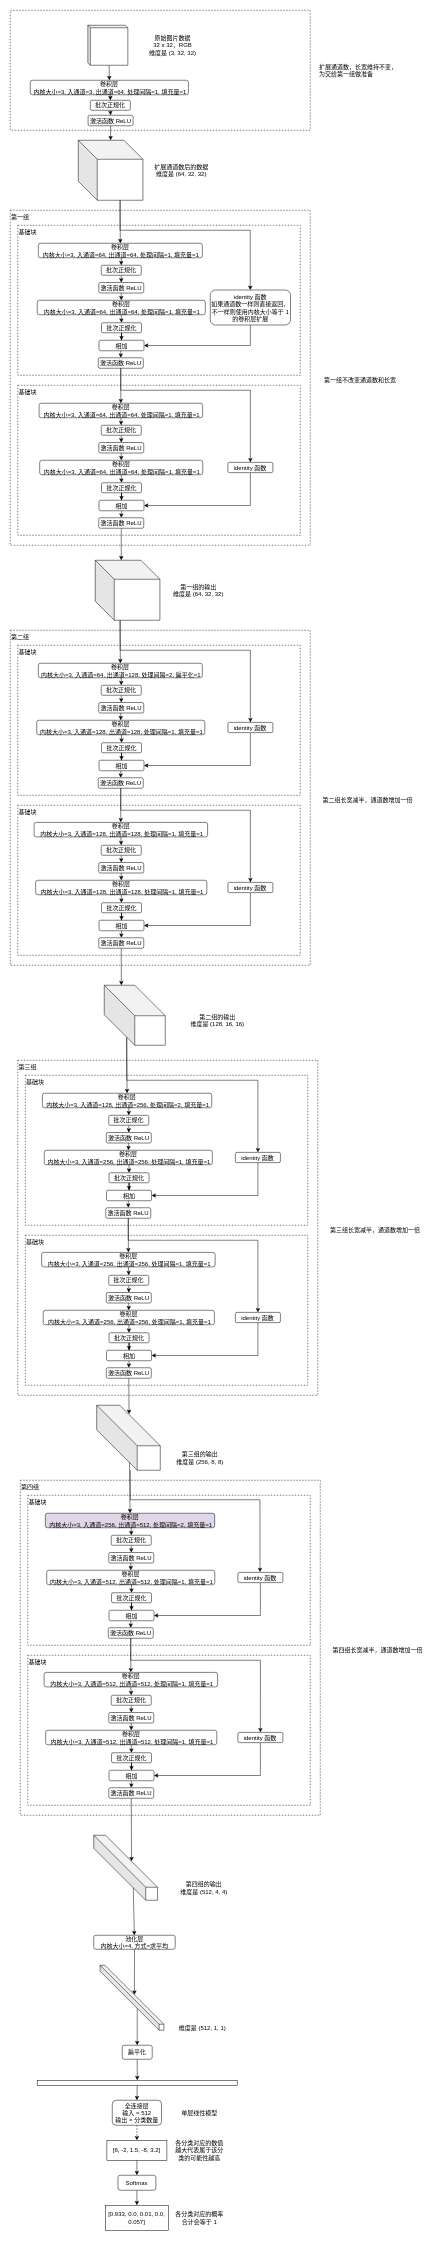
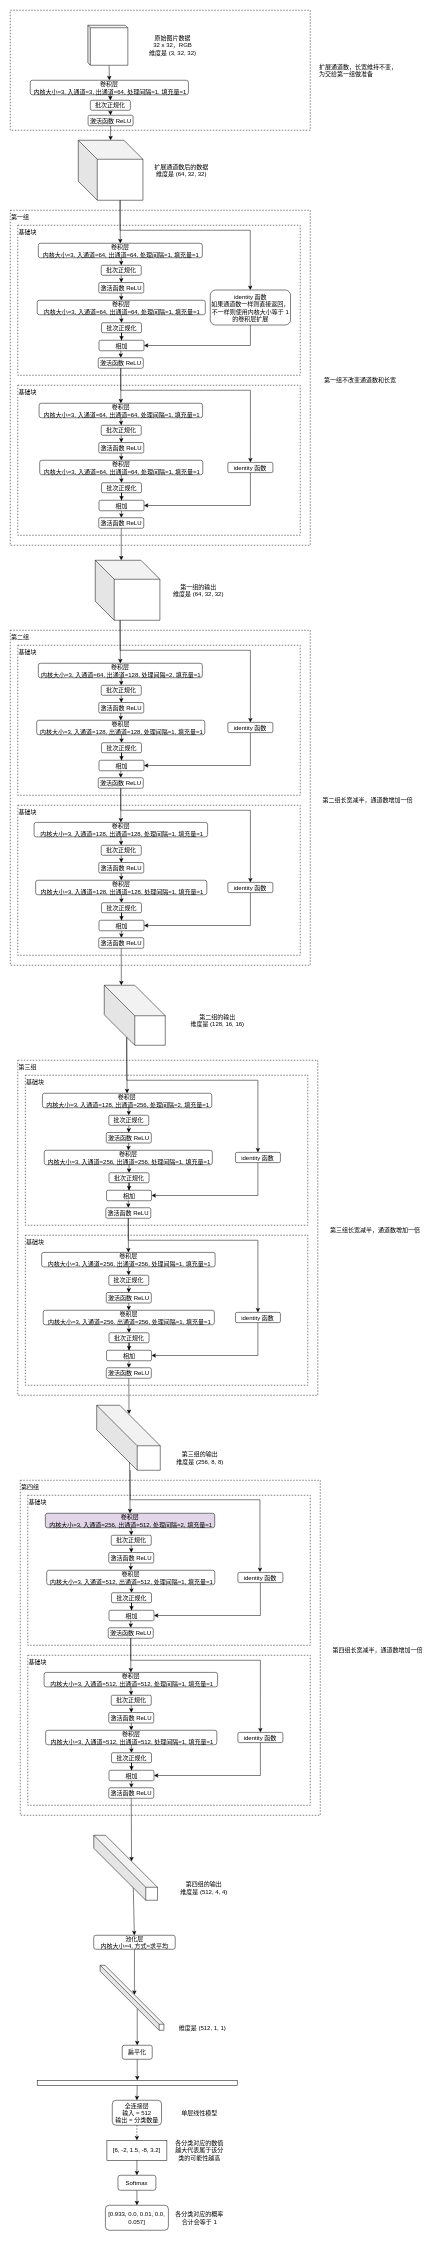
(120, 671) -> (120, 671)
(137, 2218) -> (137, 2218)
